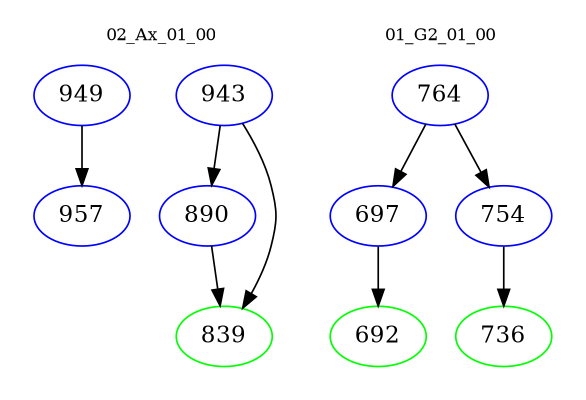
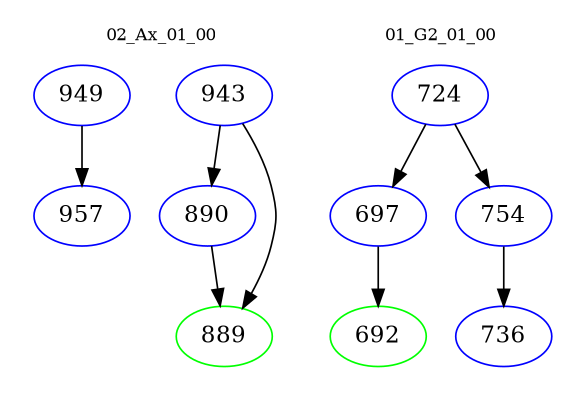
(440, 95) -> (440, 95)
(224, 336) -> (224, 336)
(504, 336) -> (504, 336)
